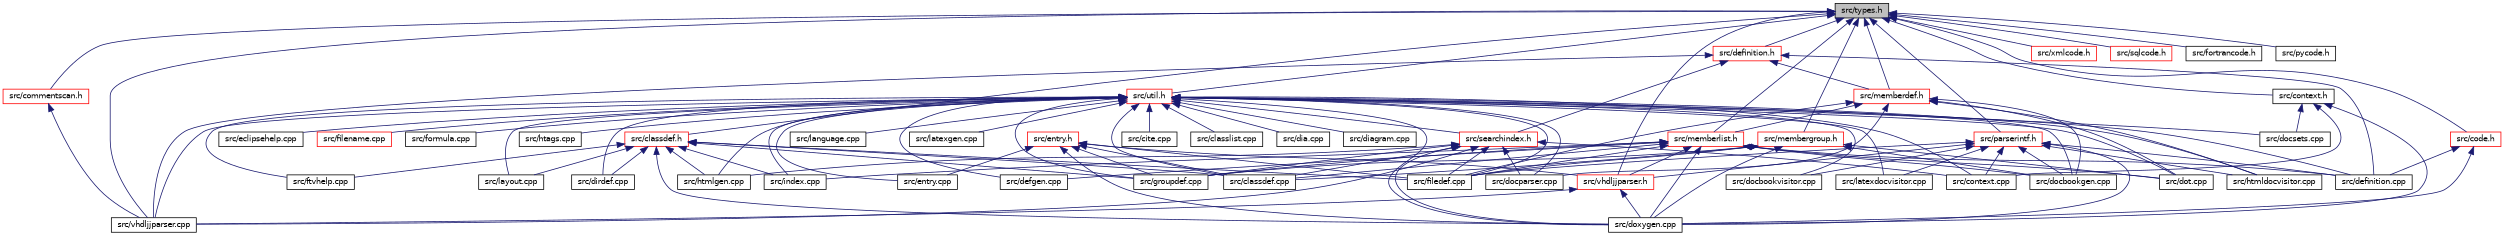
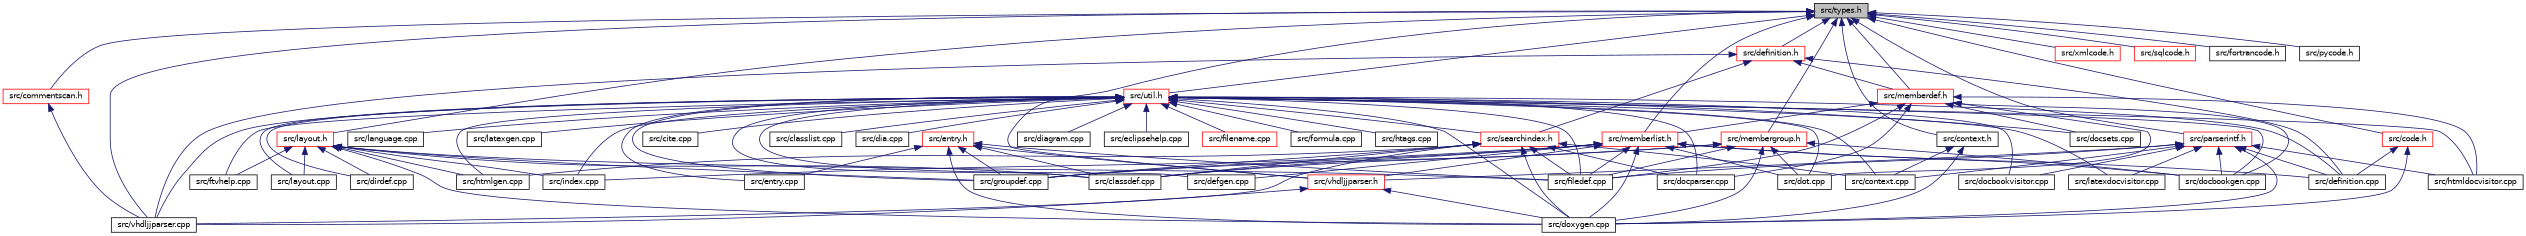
(2298, 122) -> (2020, 120)
(657, 139) -> (305, 139)
